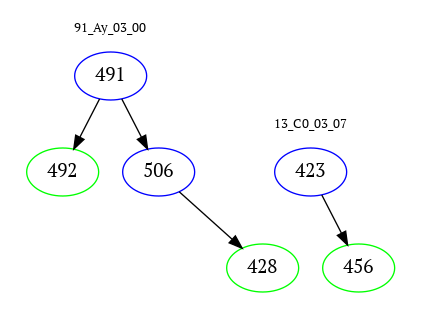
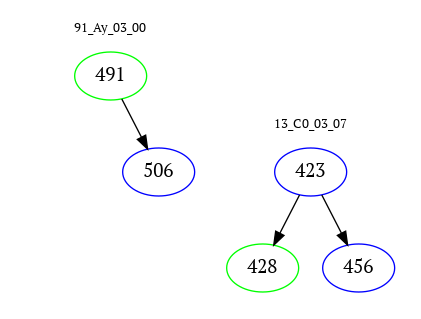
(111, 76) -> (111, 76)
(63, 172) -> none
(206, 216) -> (290, 214)
(359, 268) -> (359, 268)
